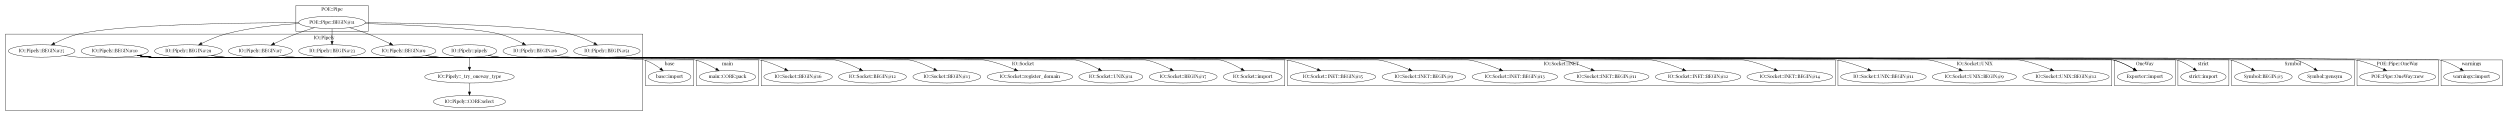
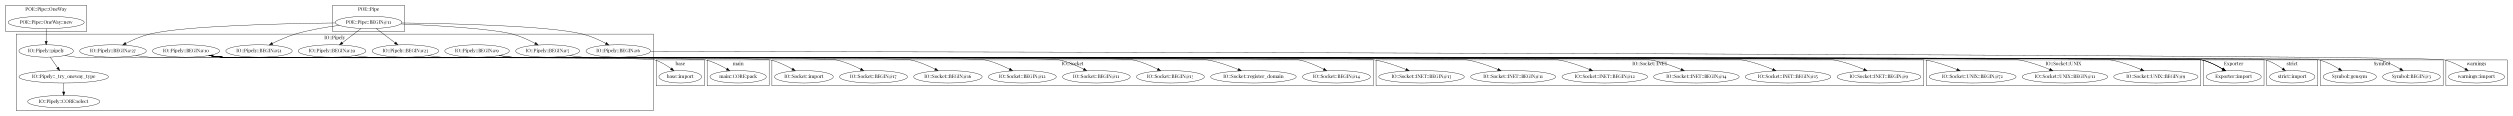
(374, 36) -> none
(727, 58) -> (501, 58)
none -> (1326, 58)
(1437, 58) -> (46, 36)
(2145, 64) -> (2234, 64)
(1111, 77) -> (1096, 77)
none -> (1336, 77)
(2066, 77) -> (1973, 77)
